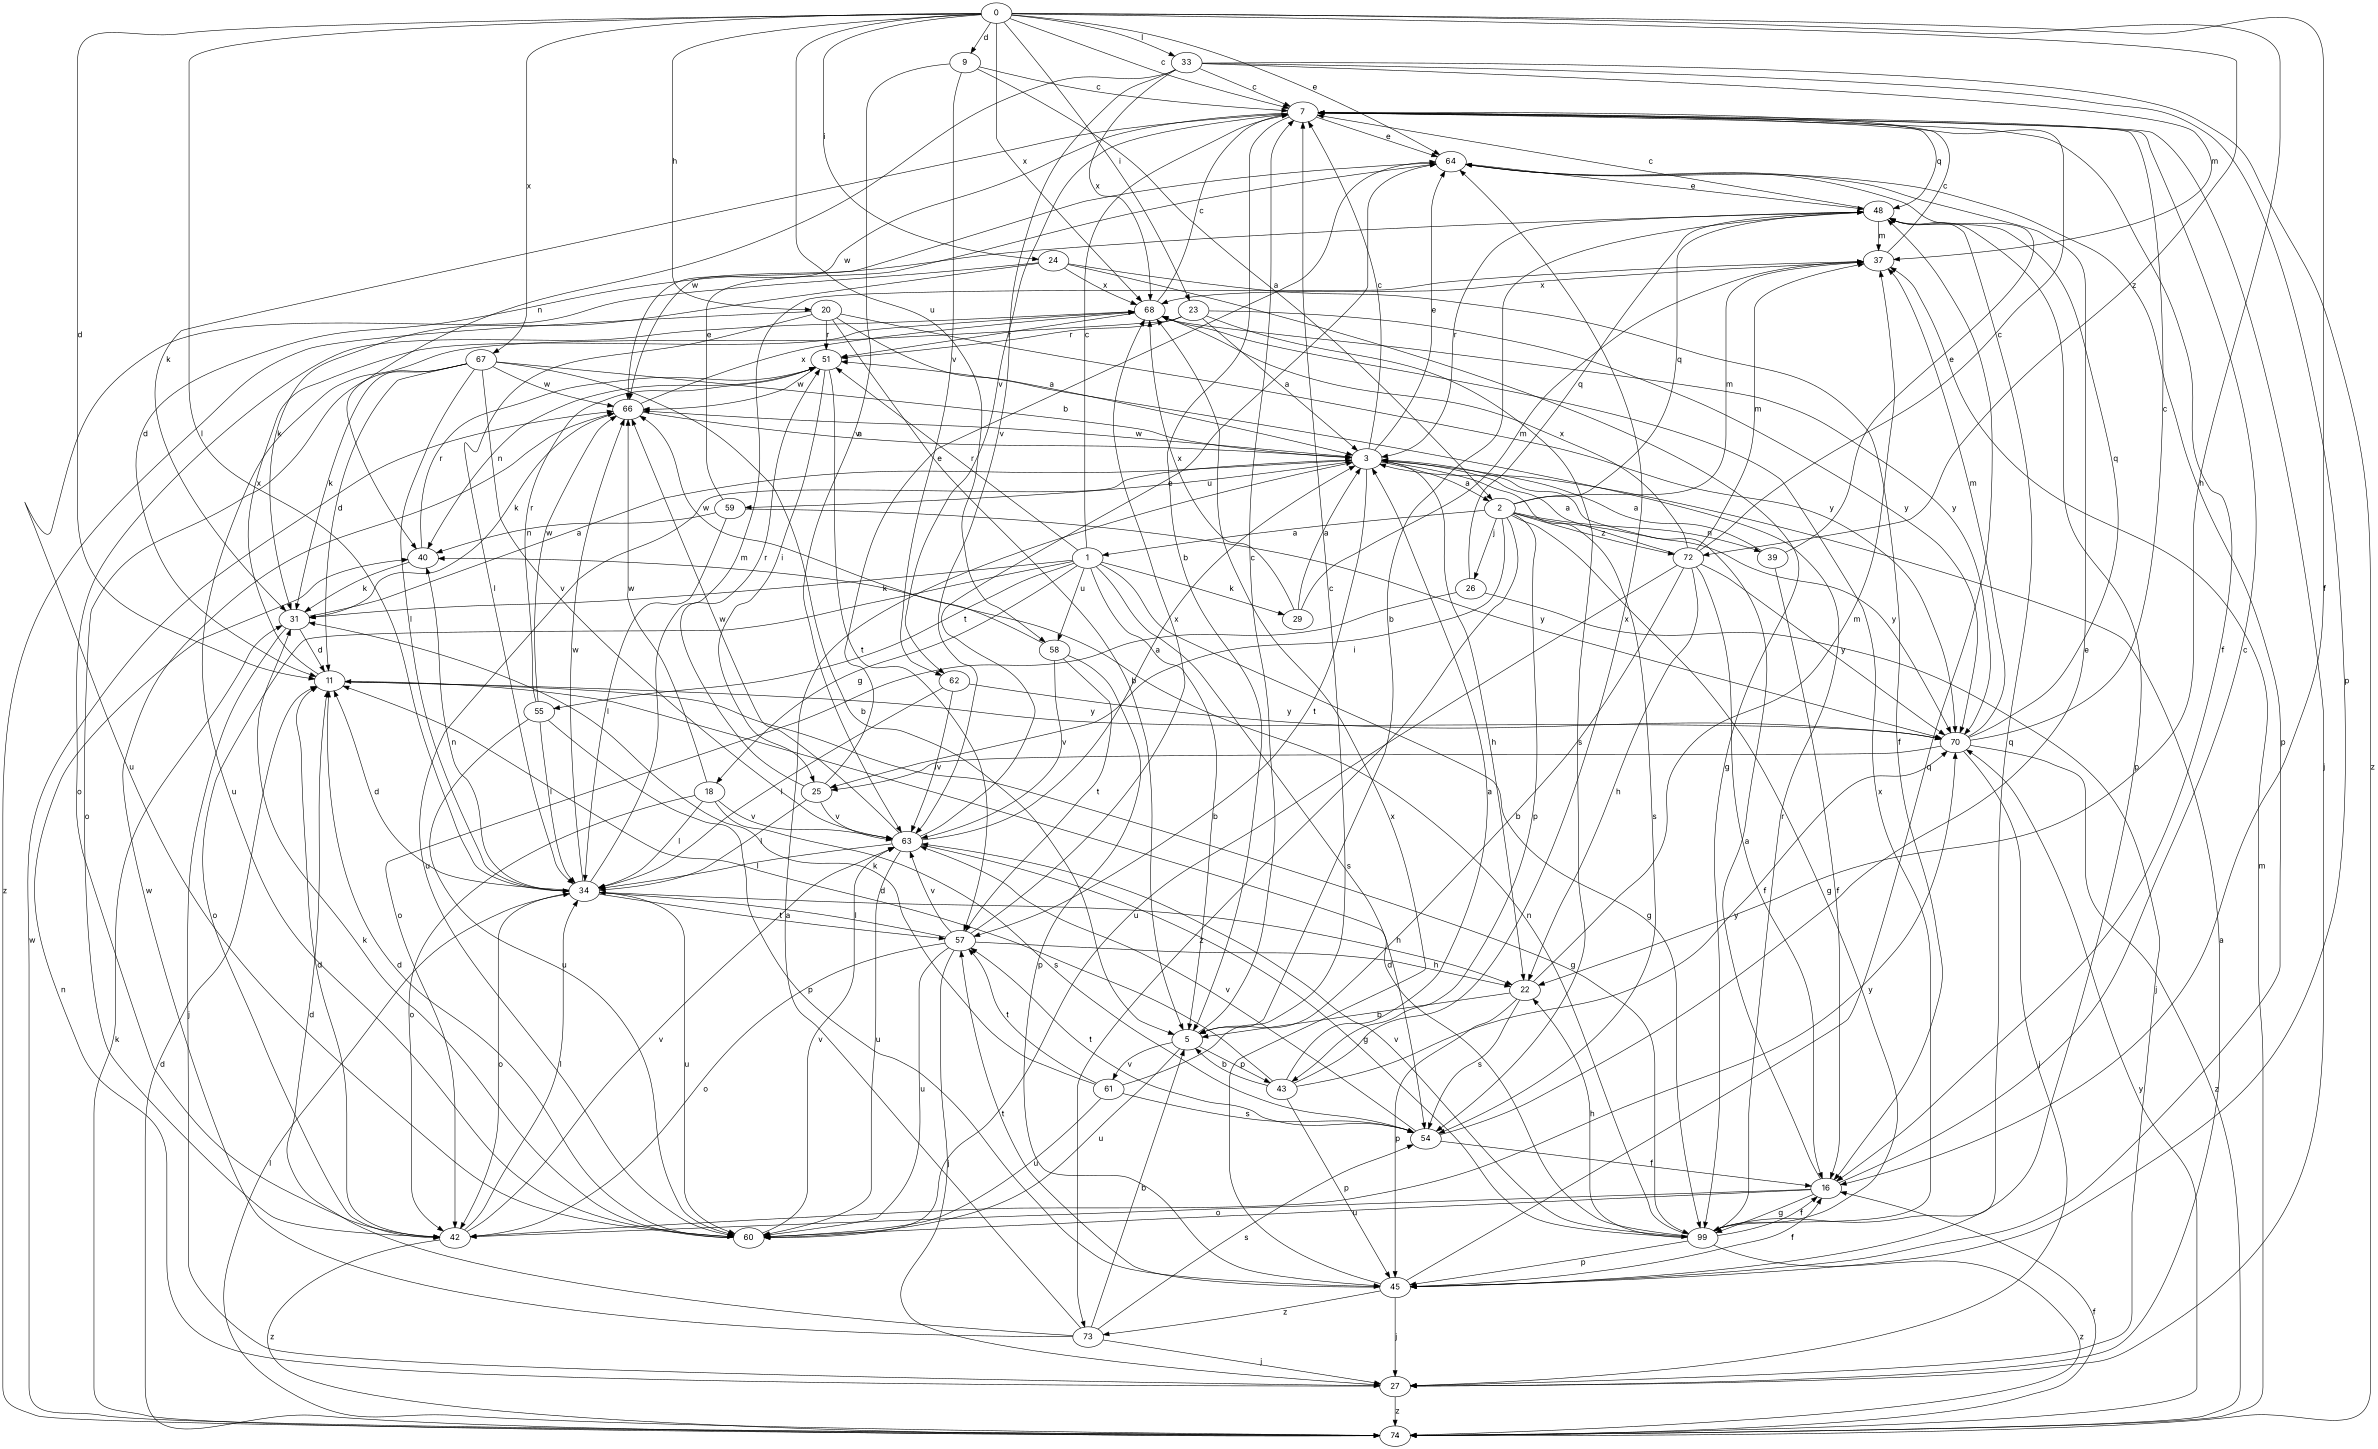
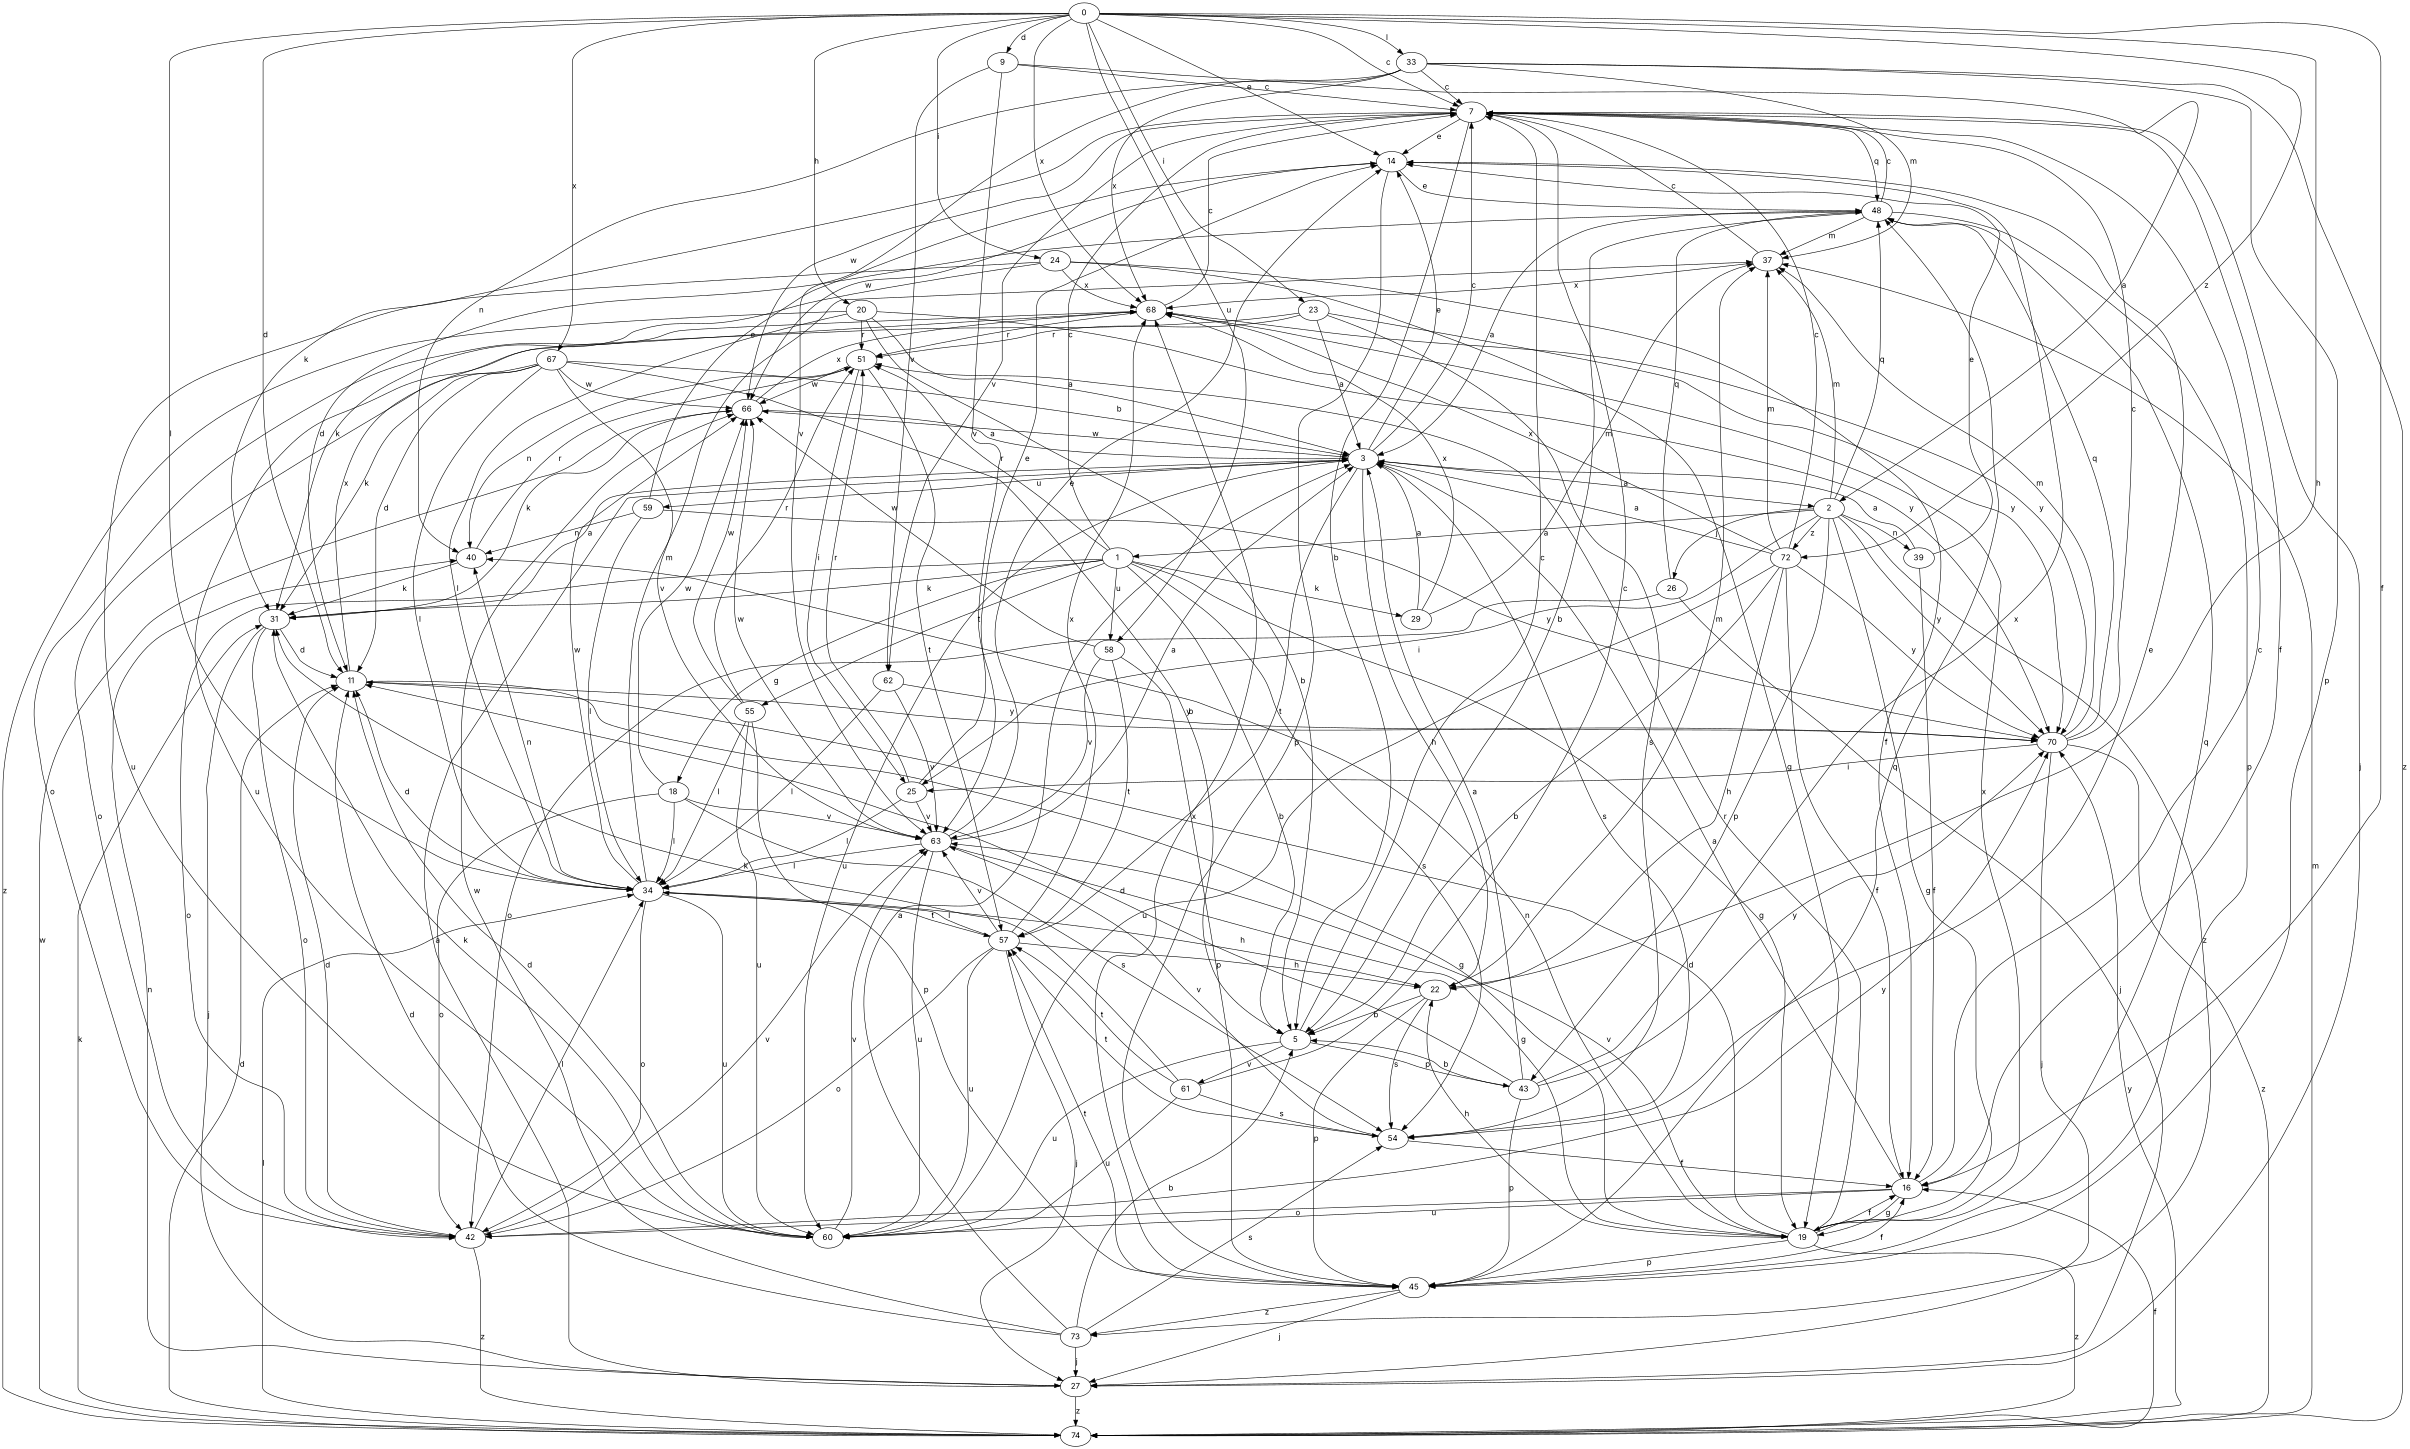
(1451, 162) -> (1392, 162)
(1456, 335) -> (1492, 335)
none -> (305, 983)
(1703, 1238) -> (1803, 1238)
